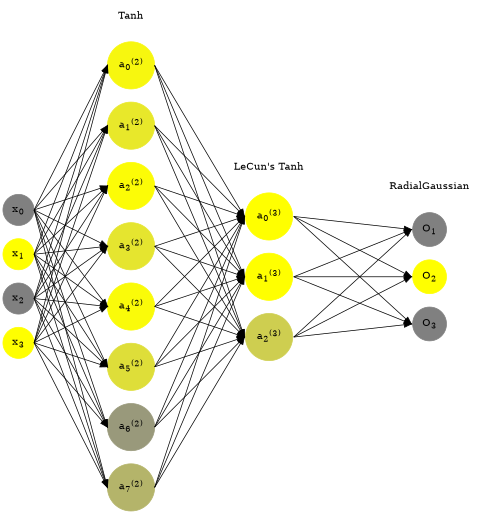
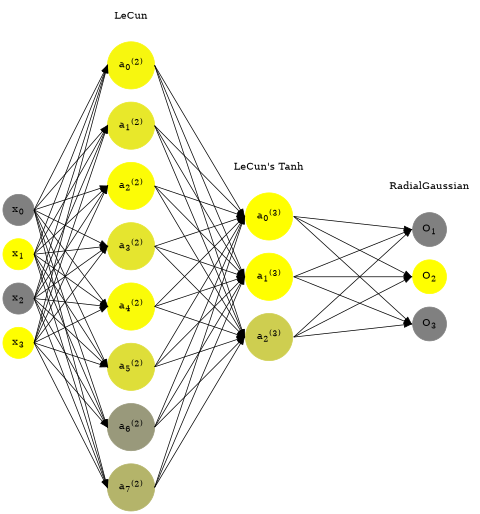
(131, 16) -> (131, 16)
